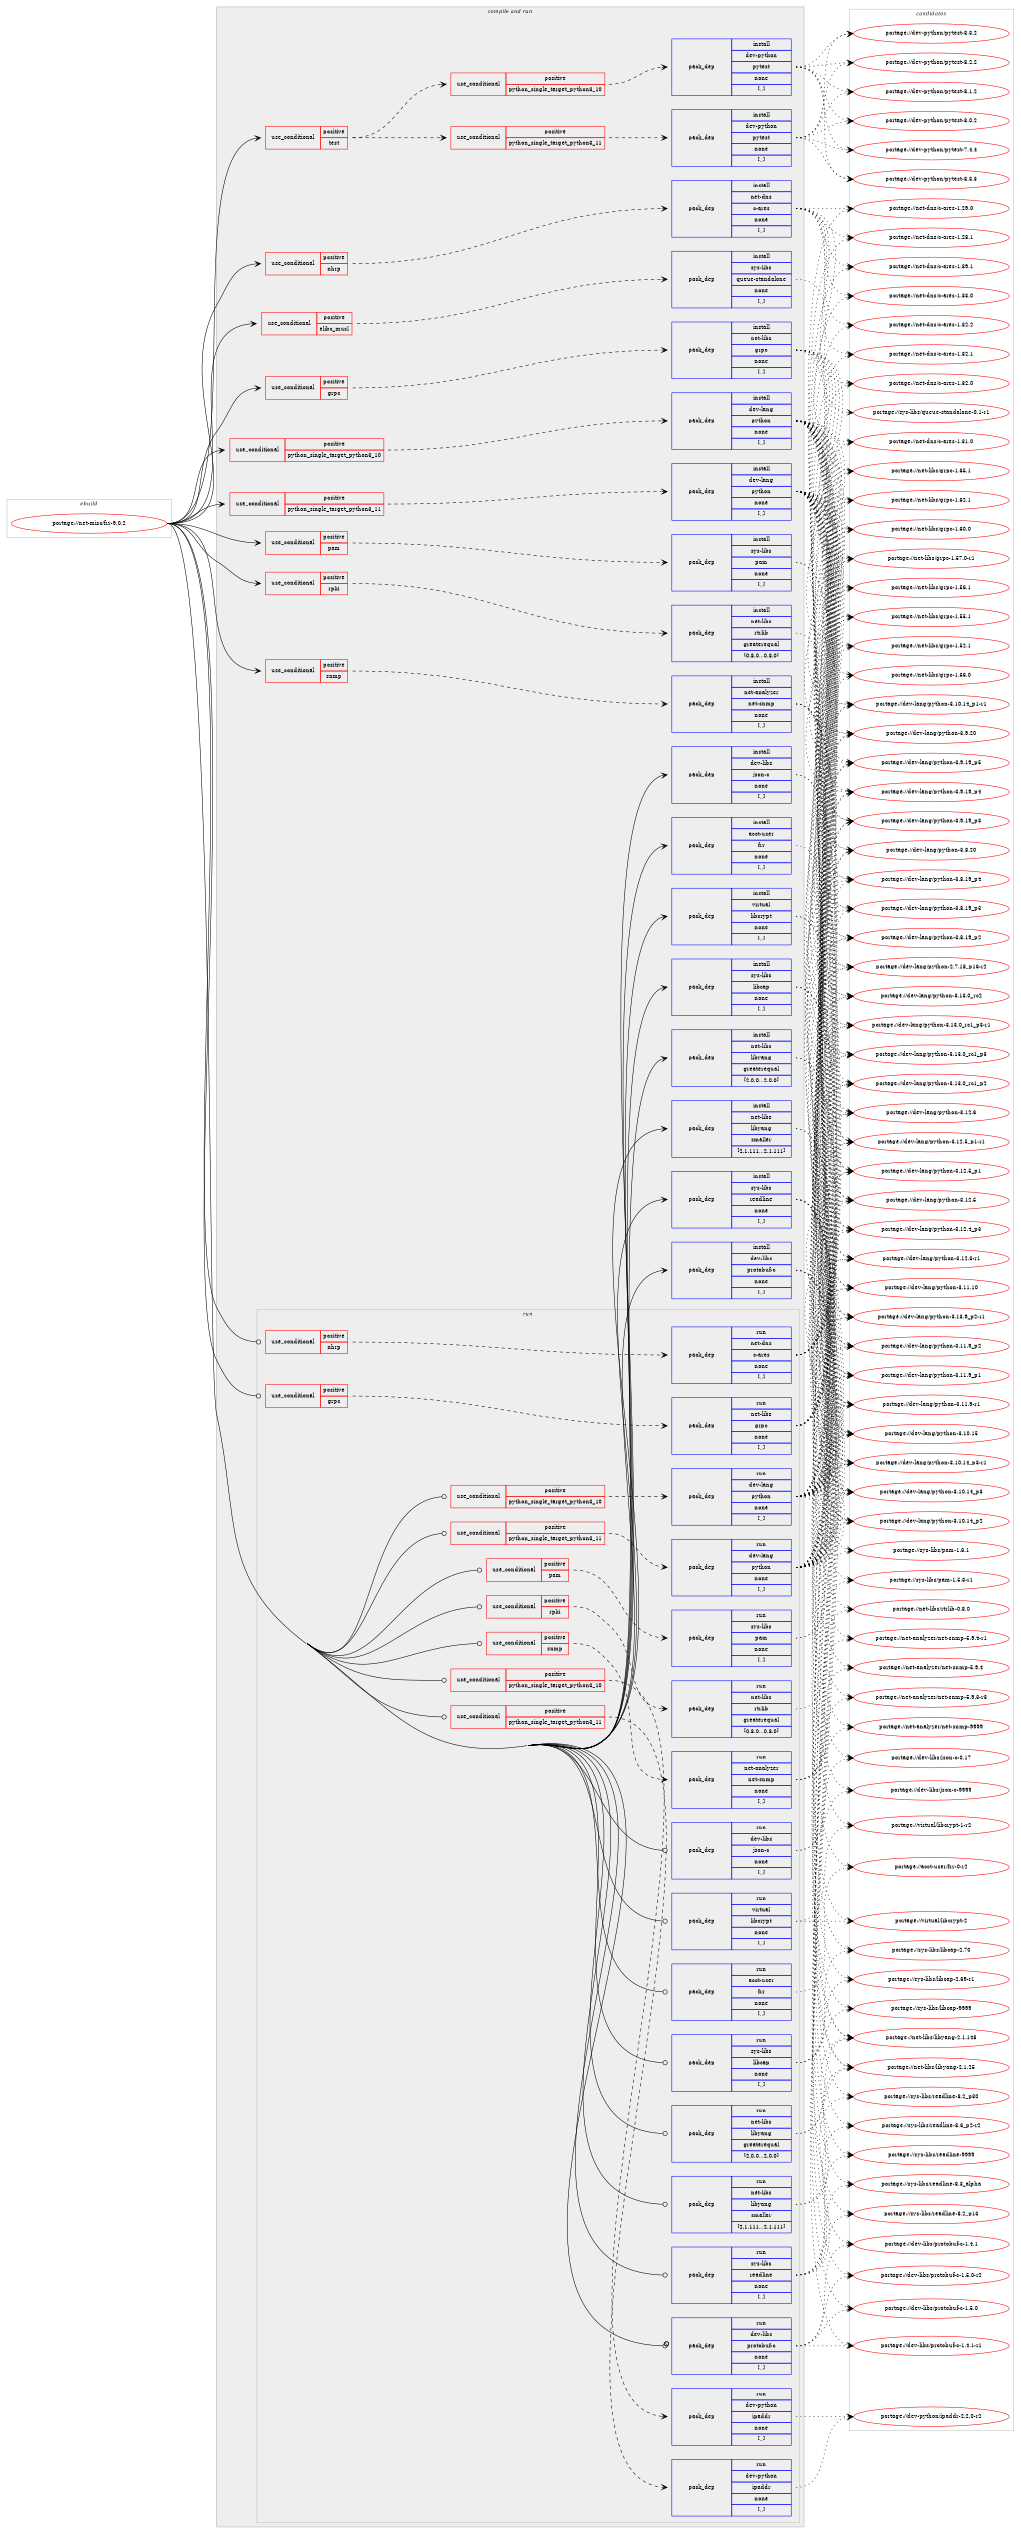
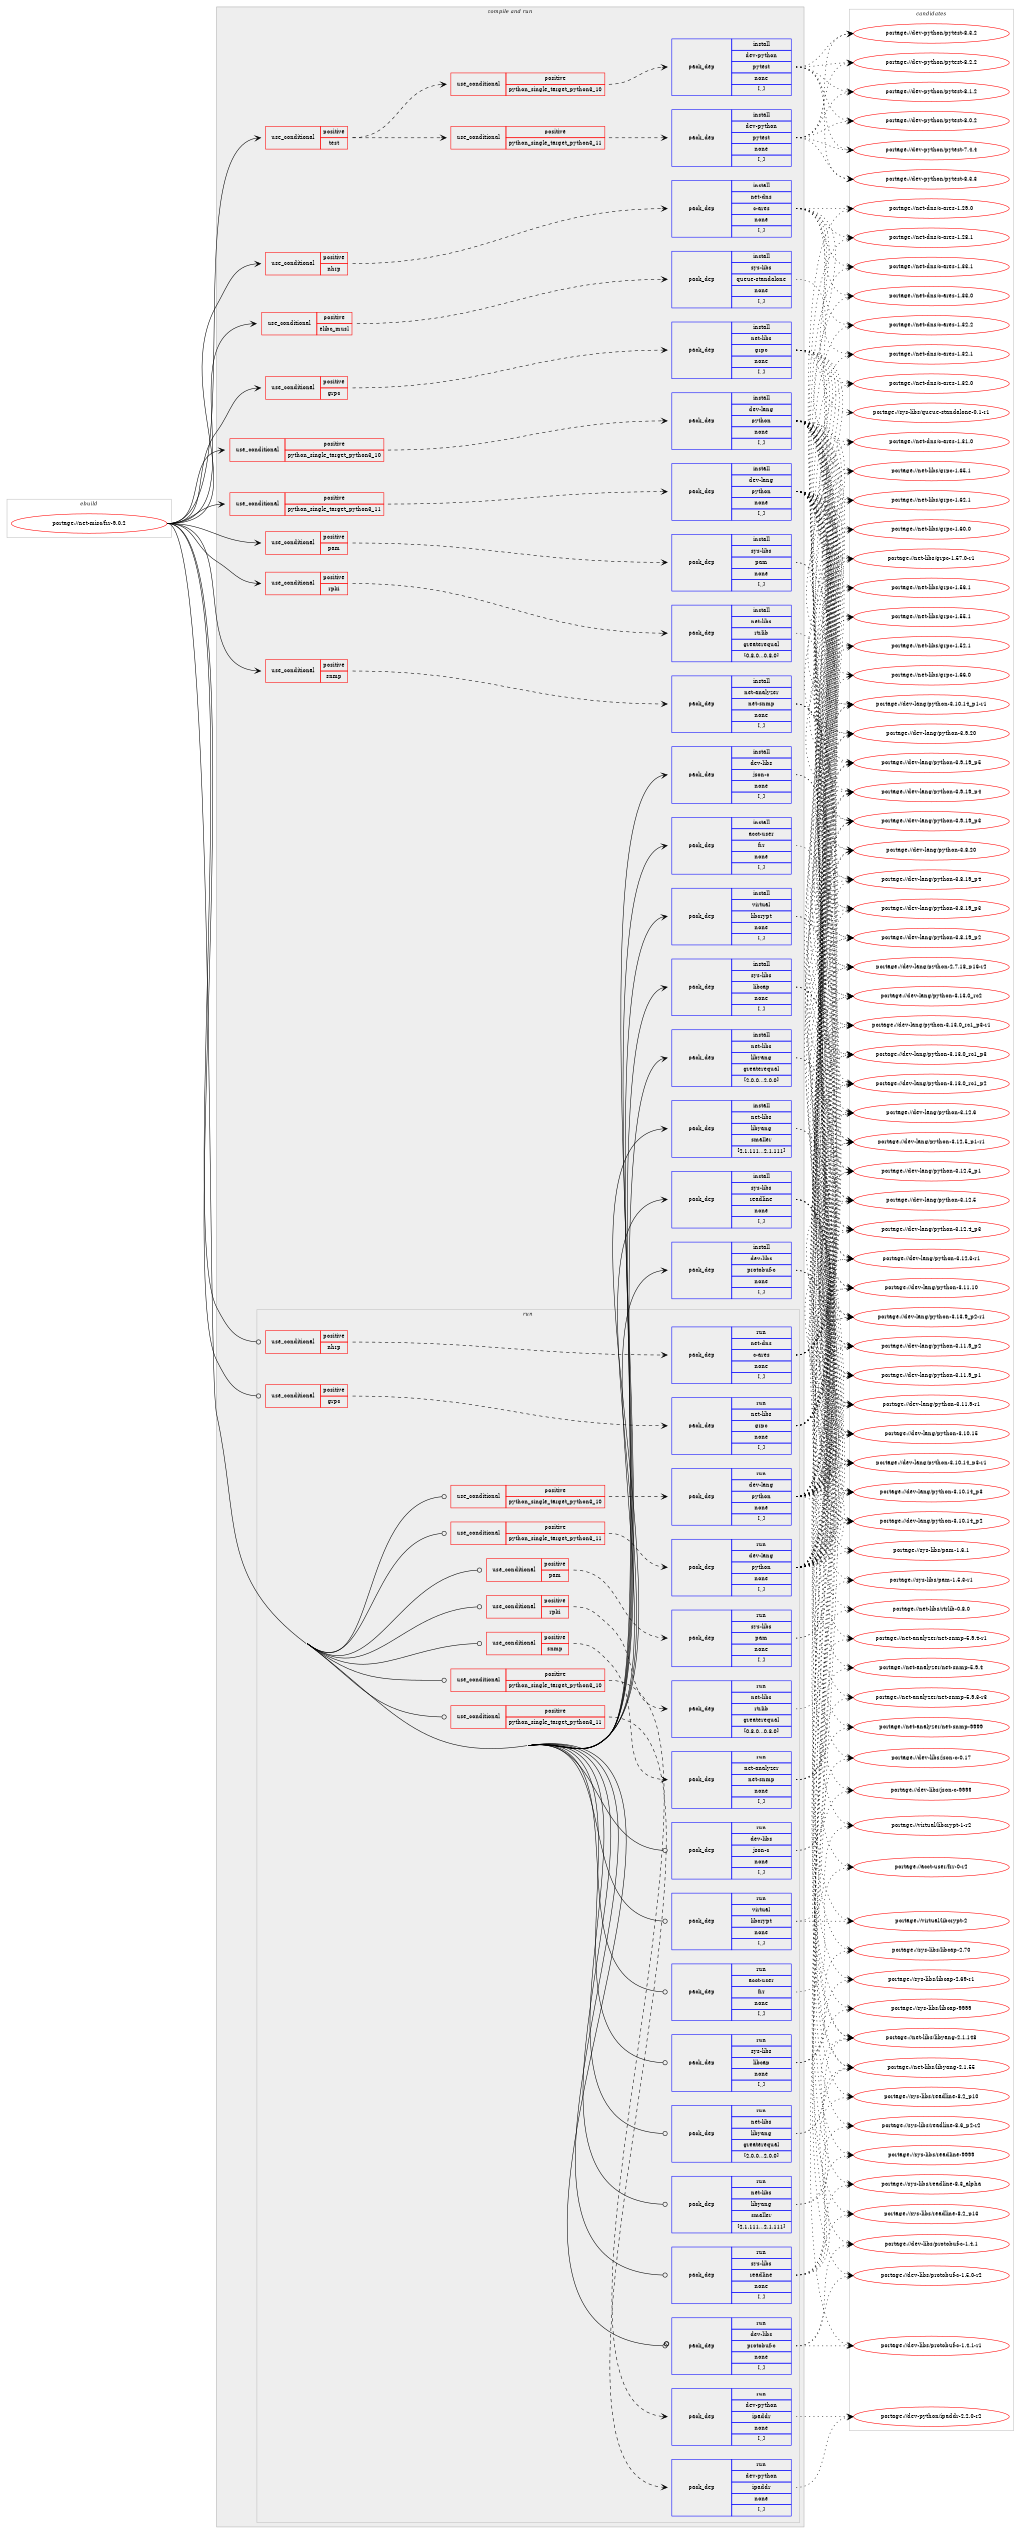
(931, 267) -> (931, 267)
(931, 2068) -> (931, 2068)
(931, 2097) -> (931, 2097)
(931, 2309) -> none
